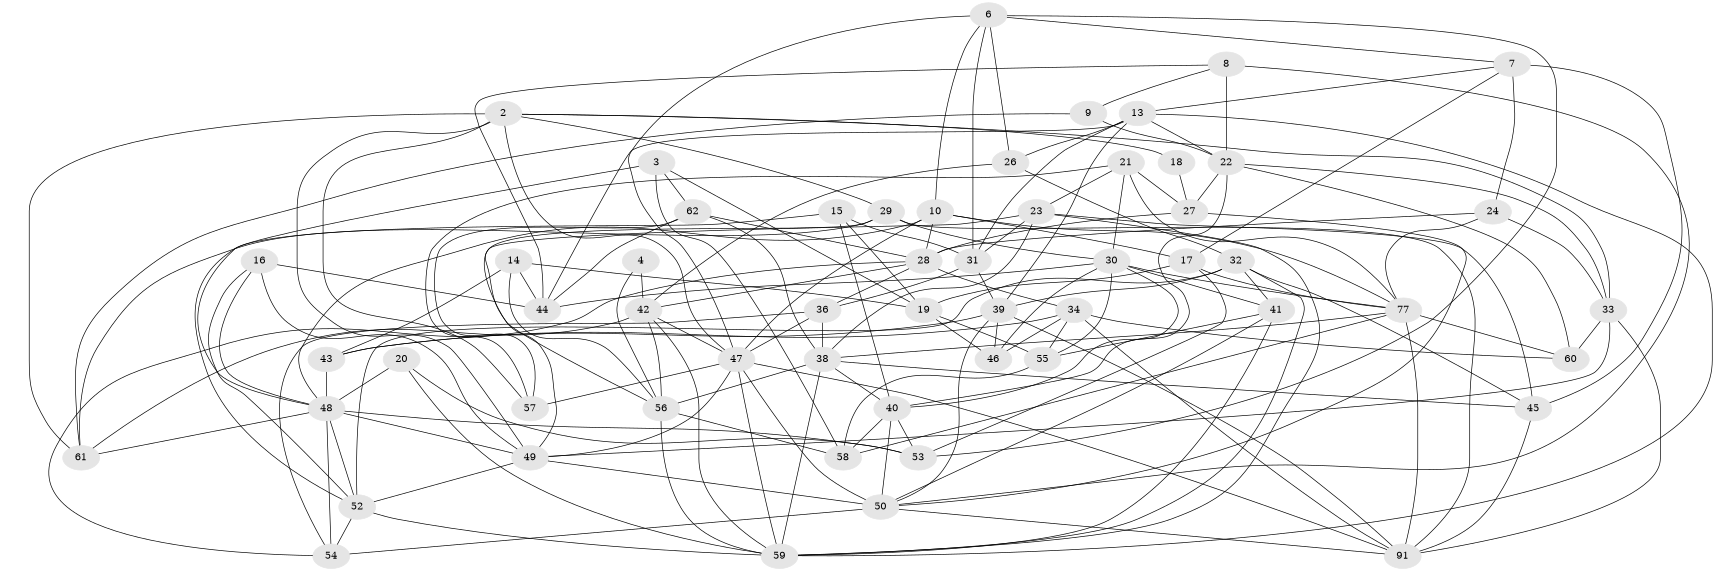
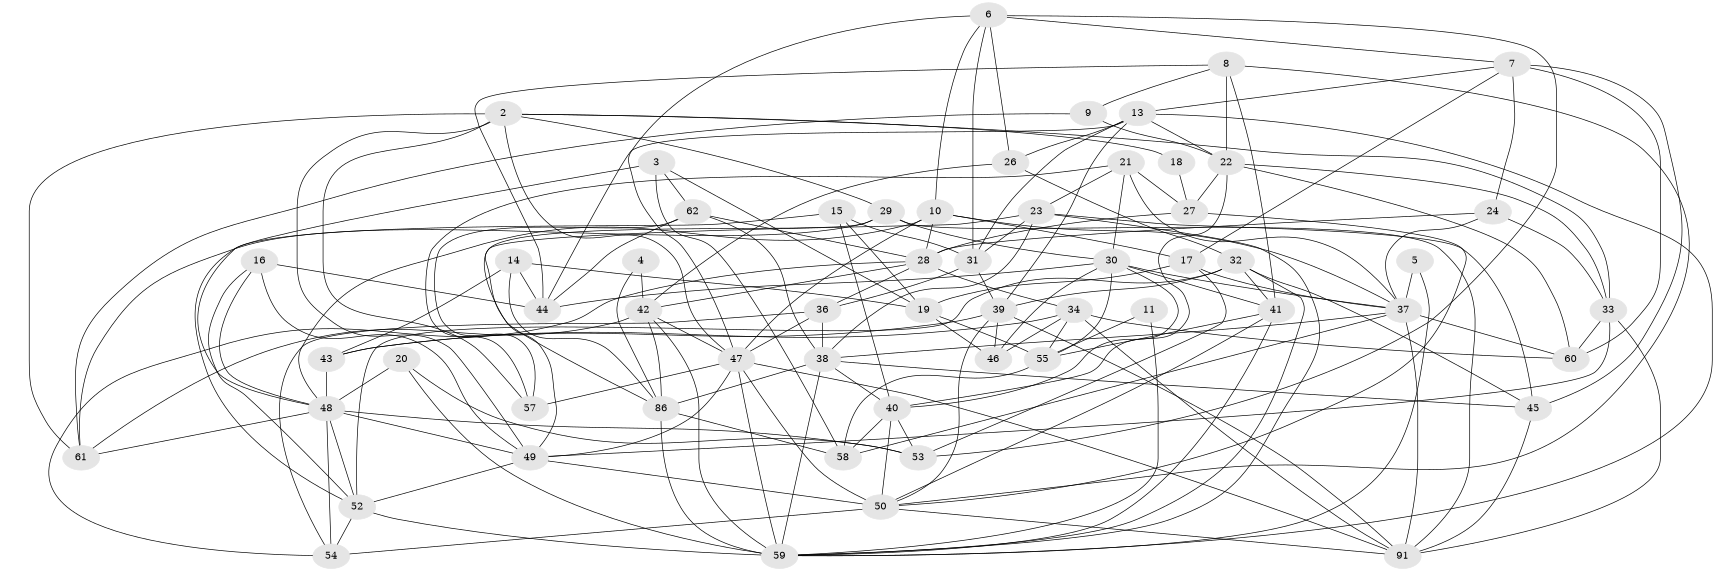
none -> (1258, 186)
none -> (1660, 188)
none -> (1415, 261)
none -> (1149, 310)
(1403, 310) -> (1403, 310)
(661, 409) -> (661, 409)
